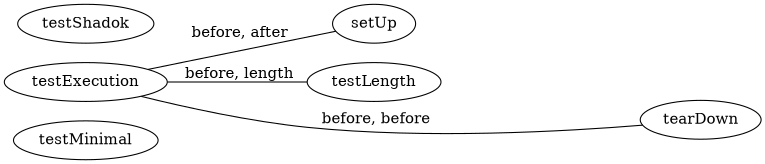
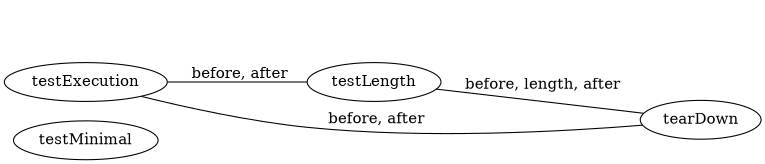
(86, 24) -> none
(374, 24) -> none
(237, 74) -> (237, 74)
none -> (540, 101)
(374, 119) -> (374, 119)
